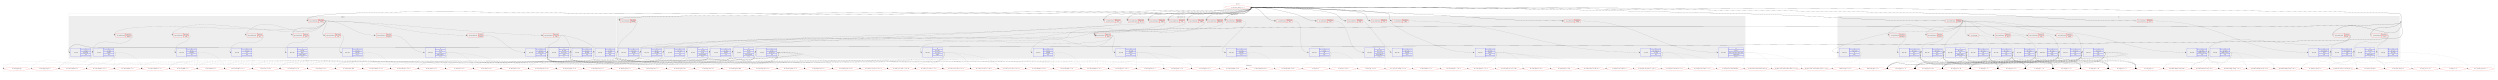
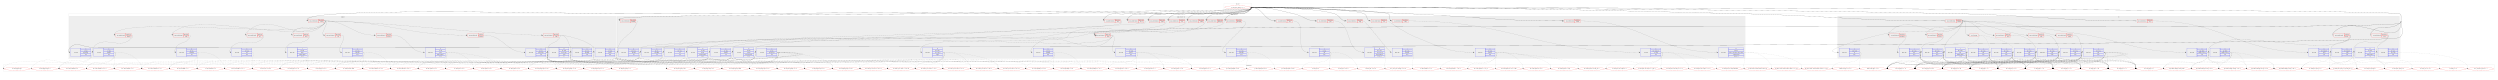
(652, 69) -> none
